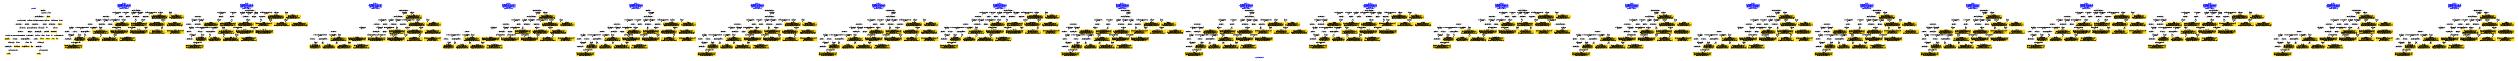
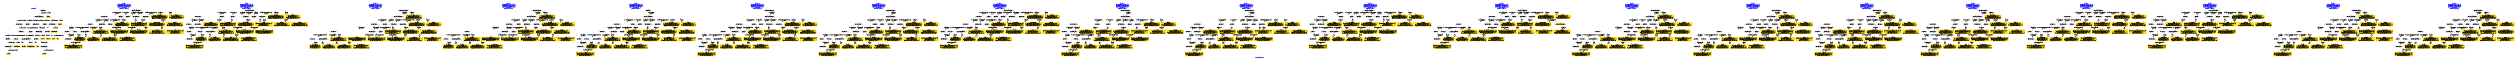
(1560, 24) -> (1560, 24)
(7, 39) -> (8, 39)
none -> (24, 47)
